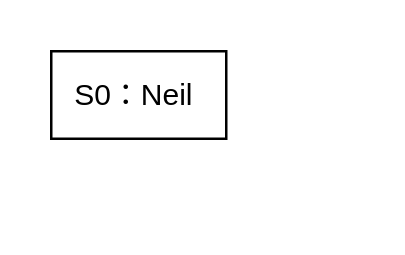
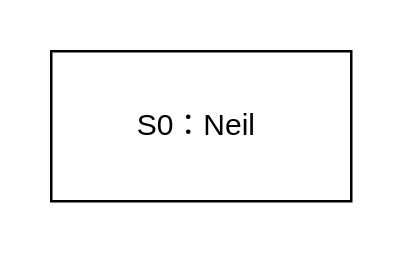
(139, 95) -> (201, 126)
